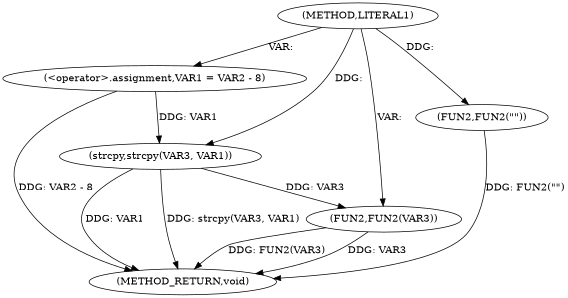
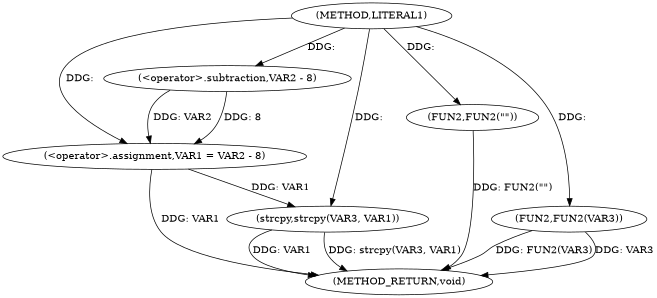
(283, 47) -> (82, 79)
none -> (227, 79)
(391, 117) -> (574, 117)
(270, 187) -> none
(56, 188) -> (191, 219)
